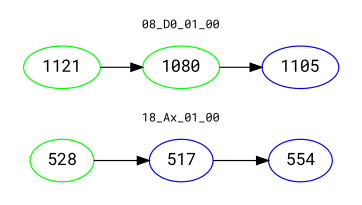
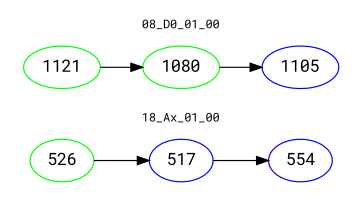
(62, 161) -> (62, 161)
